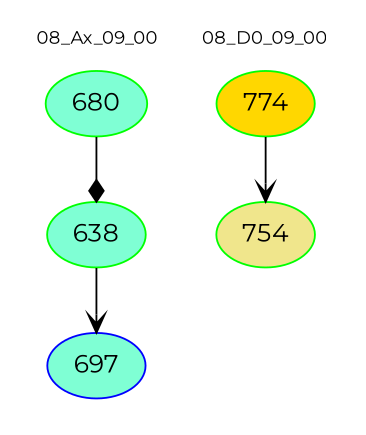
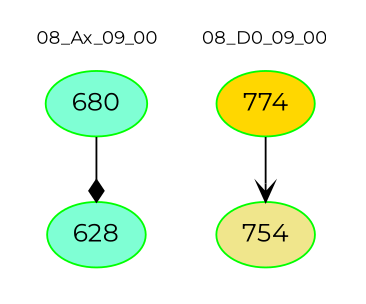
(96, 235) -> (96, 235)
(96, 366) -> none
